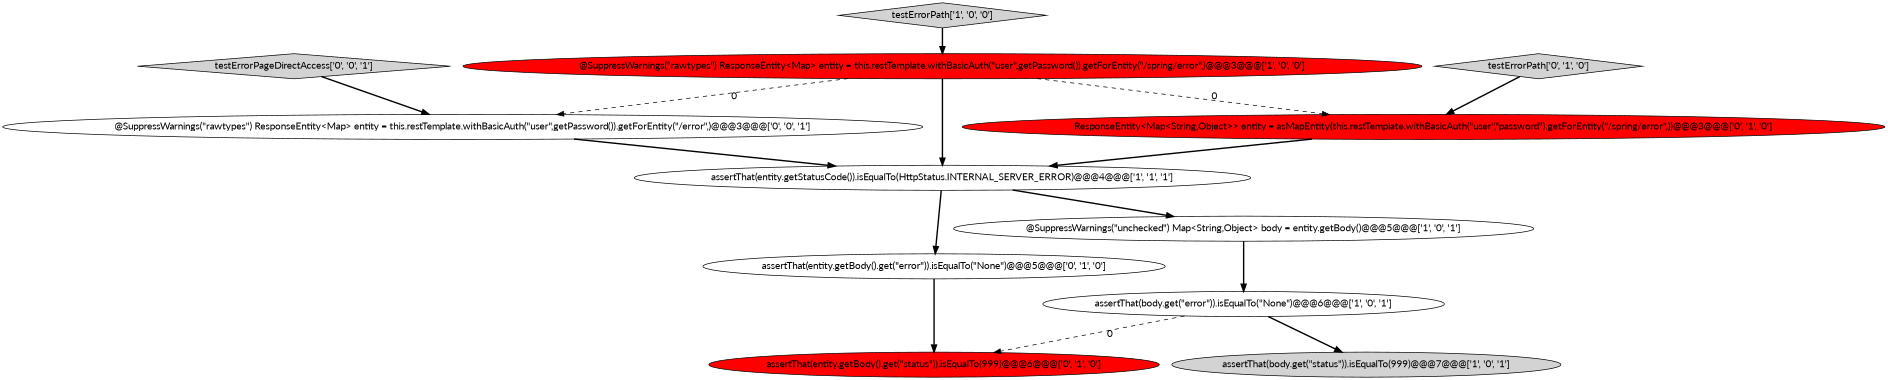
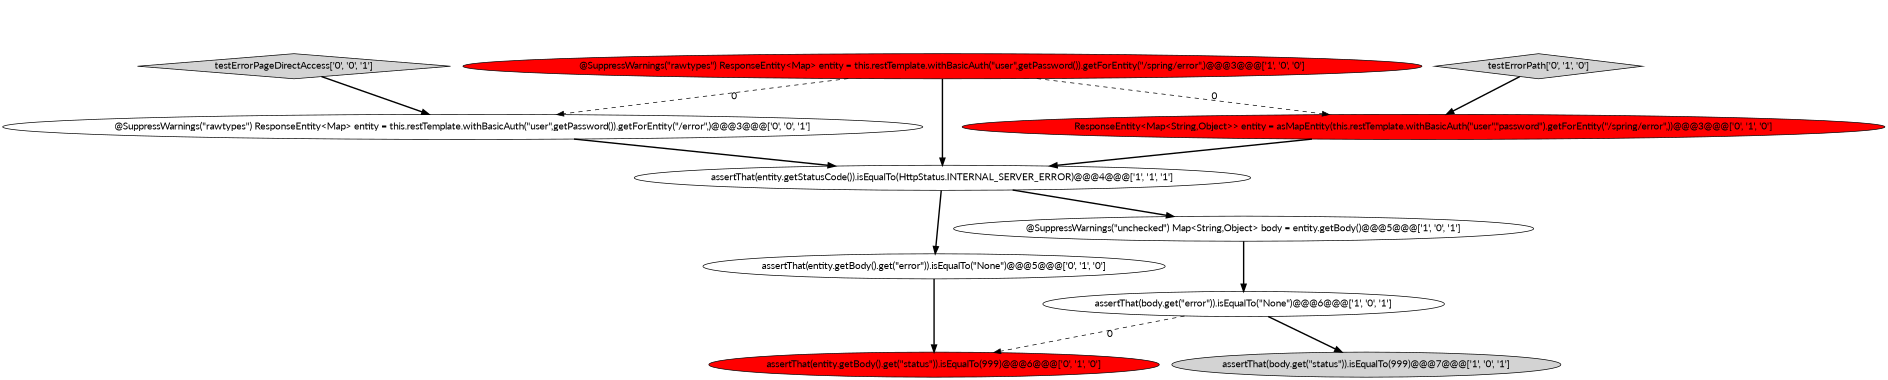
(942, 15) -> none
